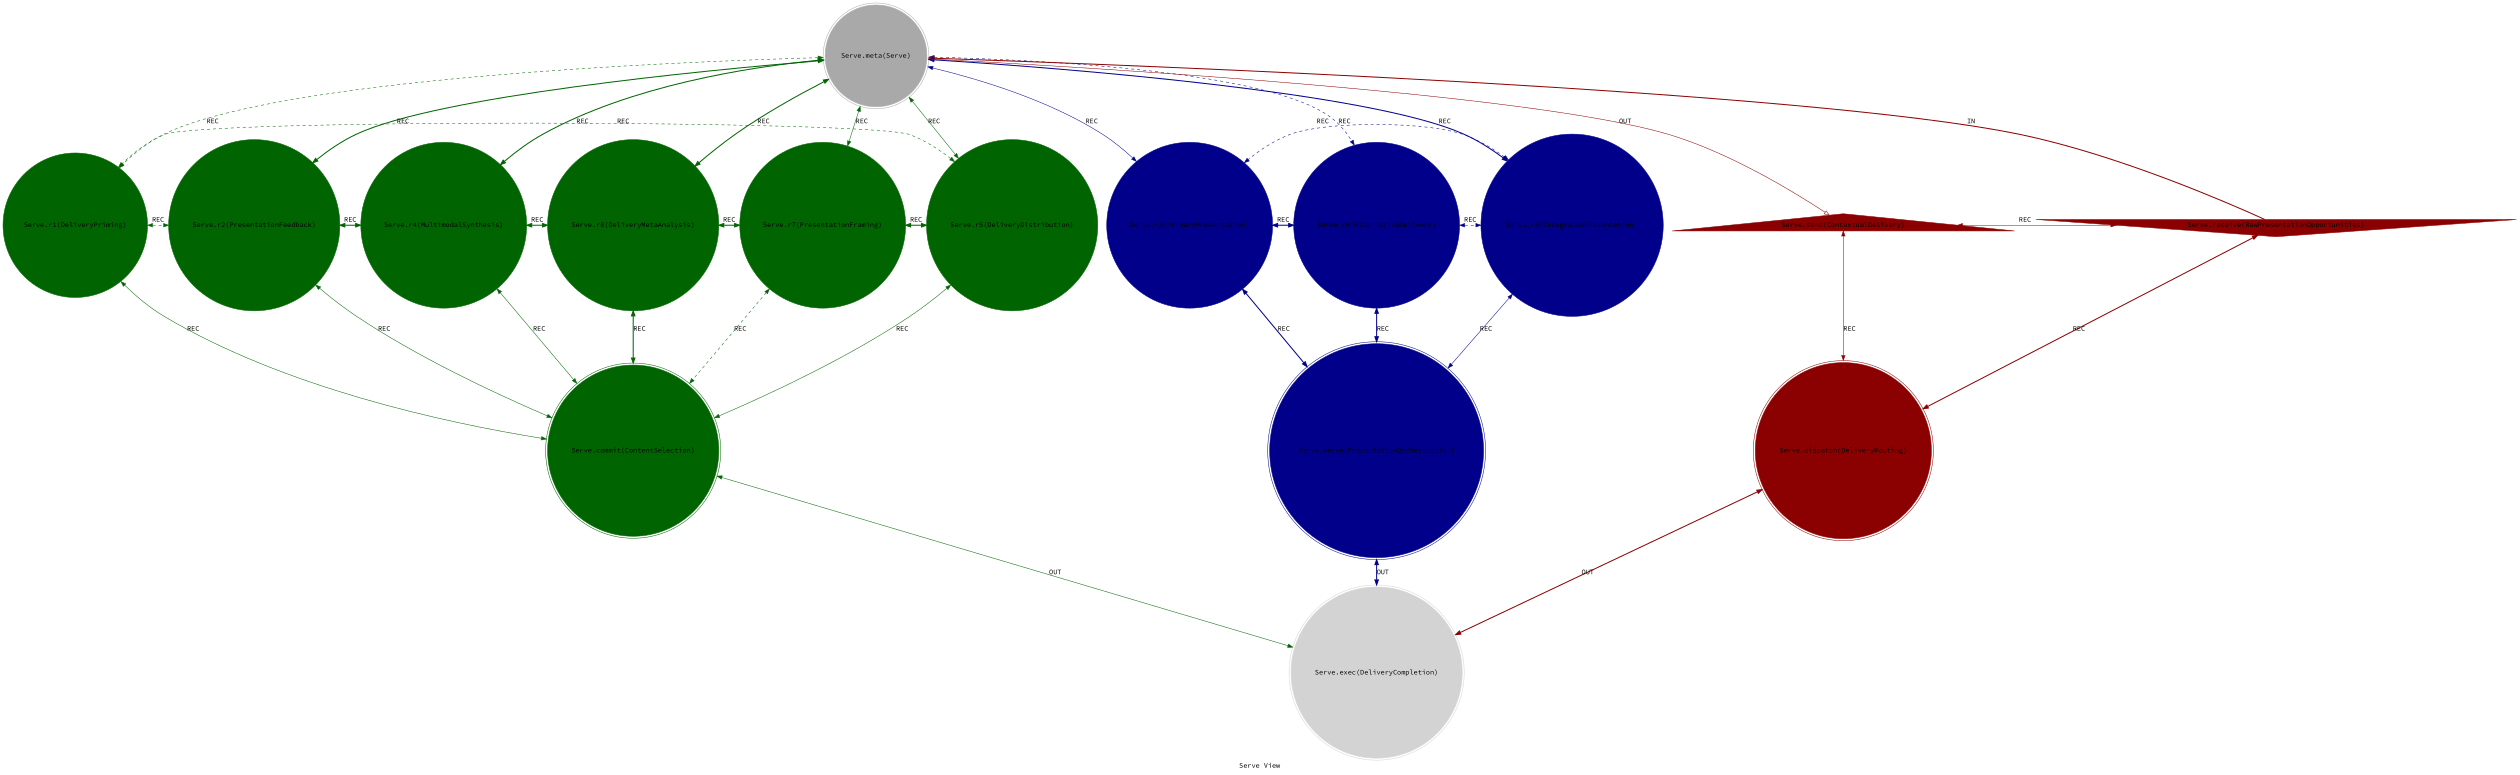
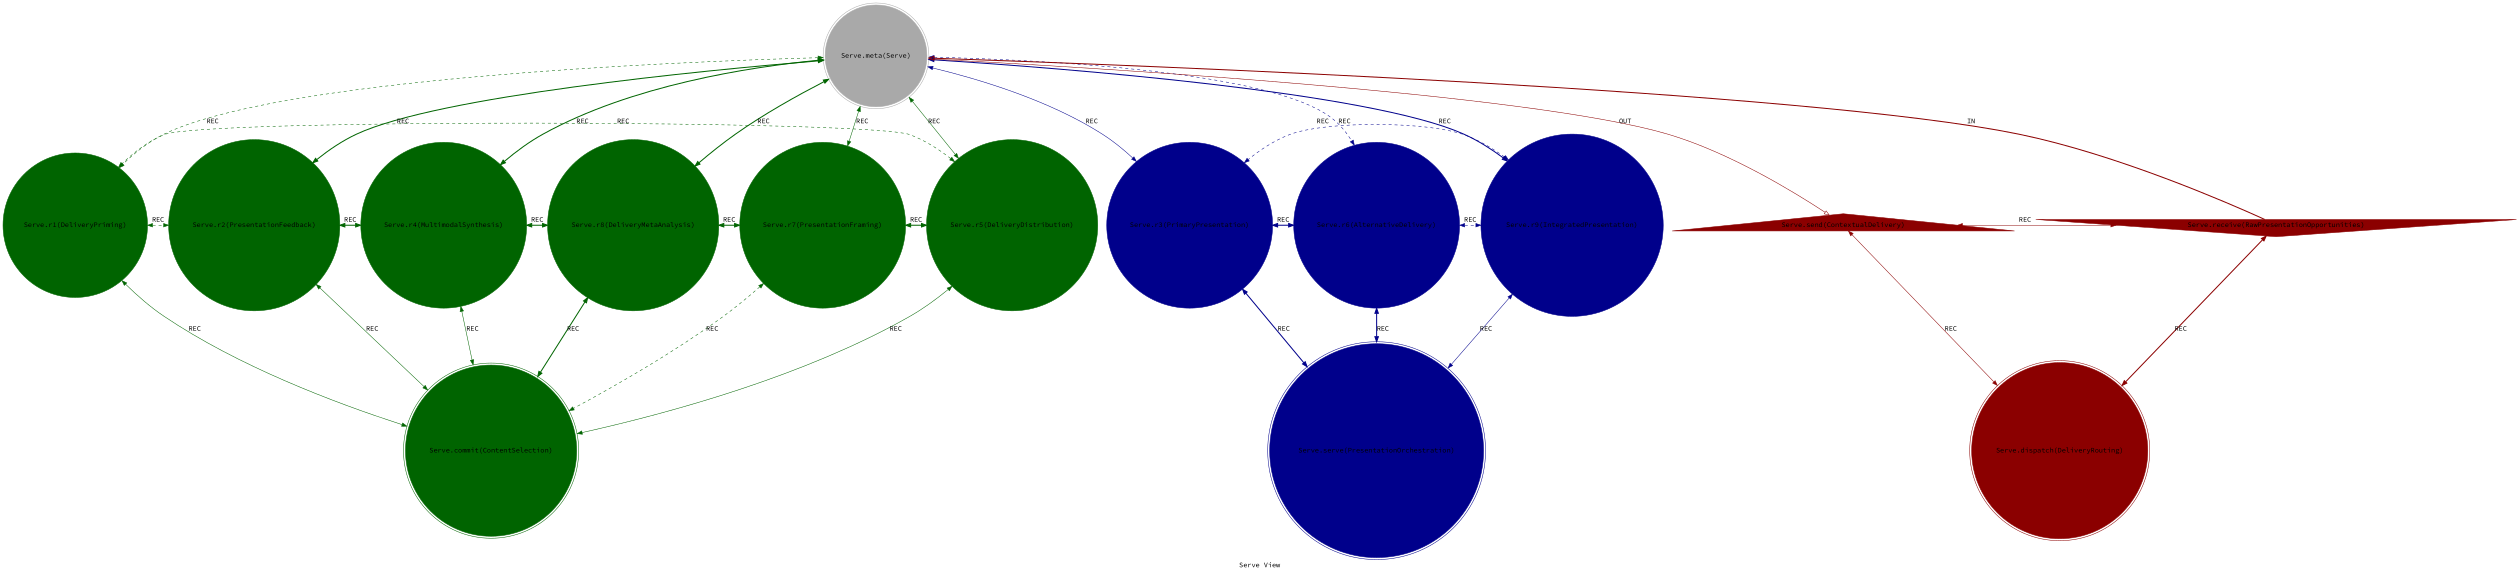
(1377, 673) -> none
